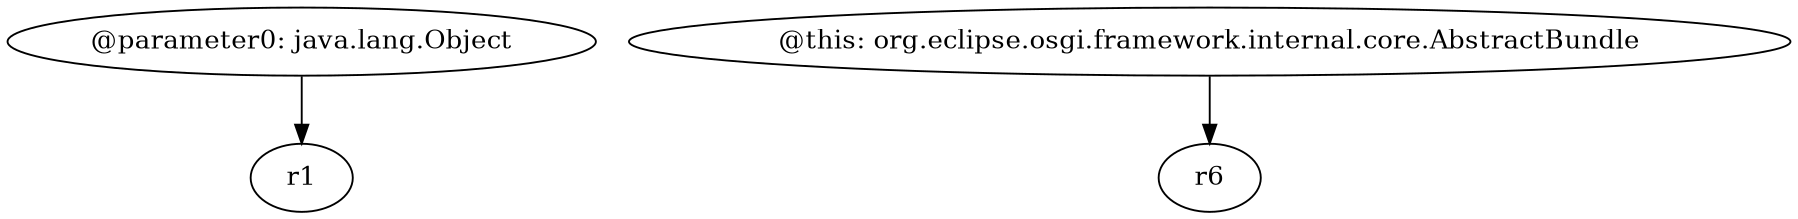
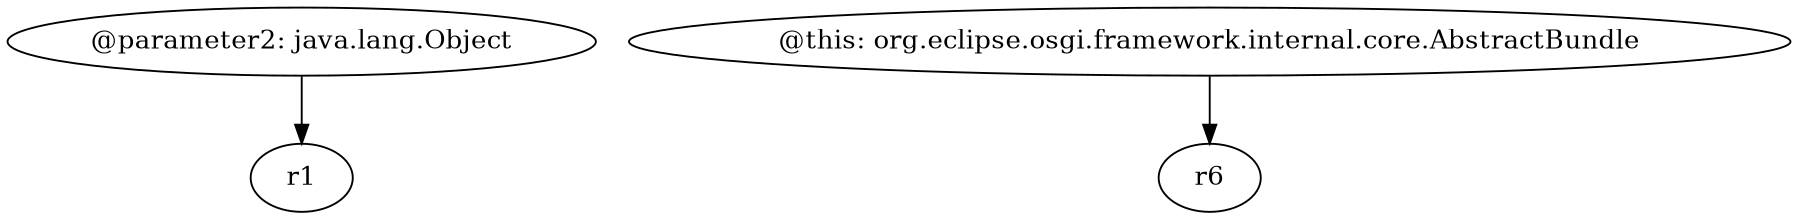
(302, 42) -> (302, 42)
